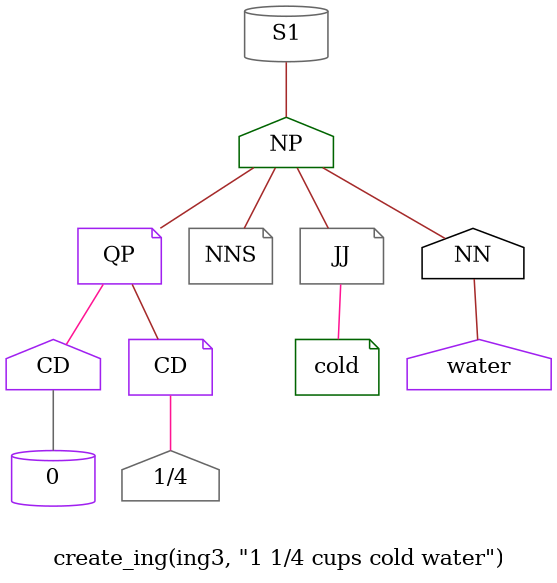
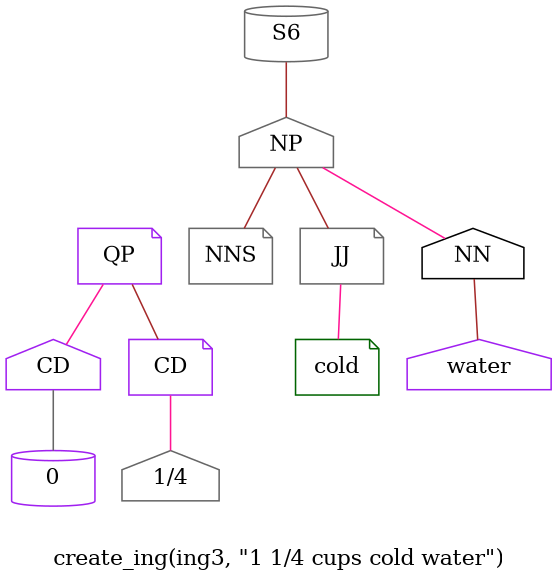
(286, 34) -> (286, 34)
(286, 145) -> (286, 145)
(207, 198) -> none
(384, 203) -> (384, 203)
